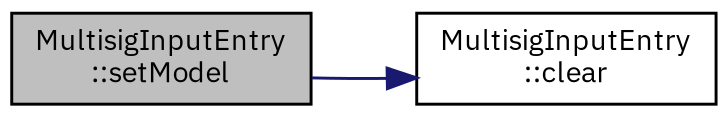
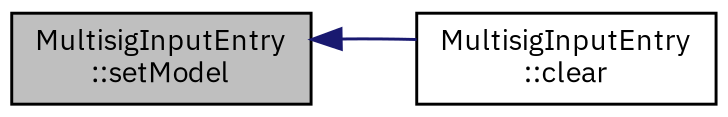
(349, 78) -> (379, 39)
